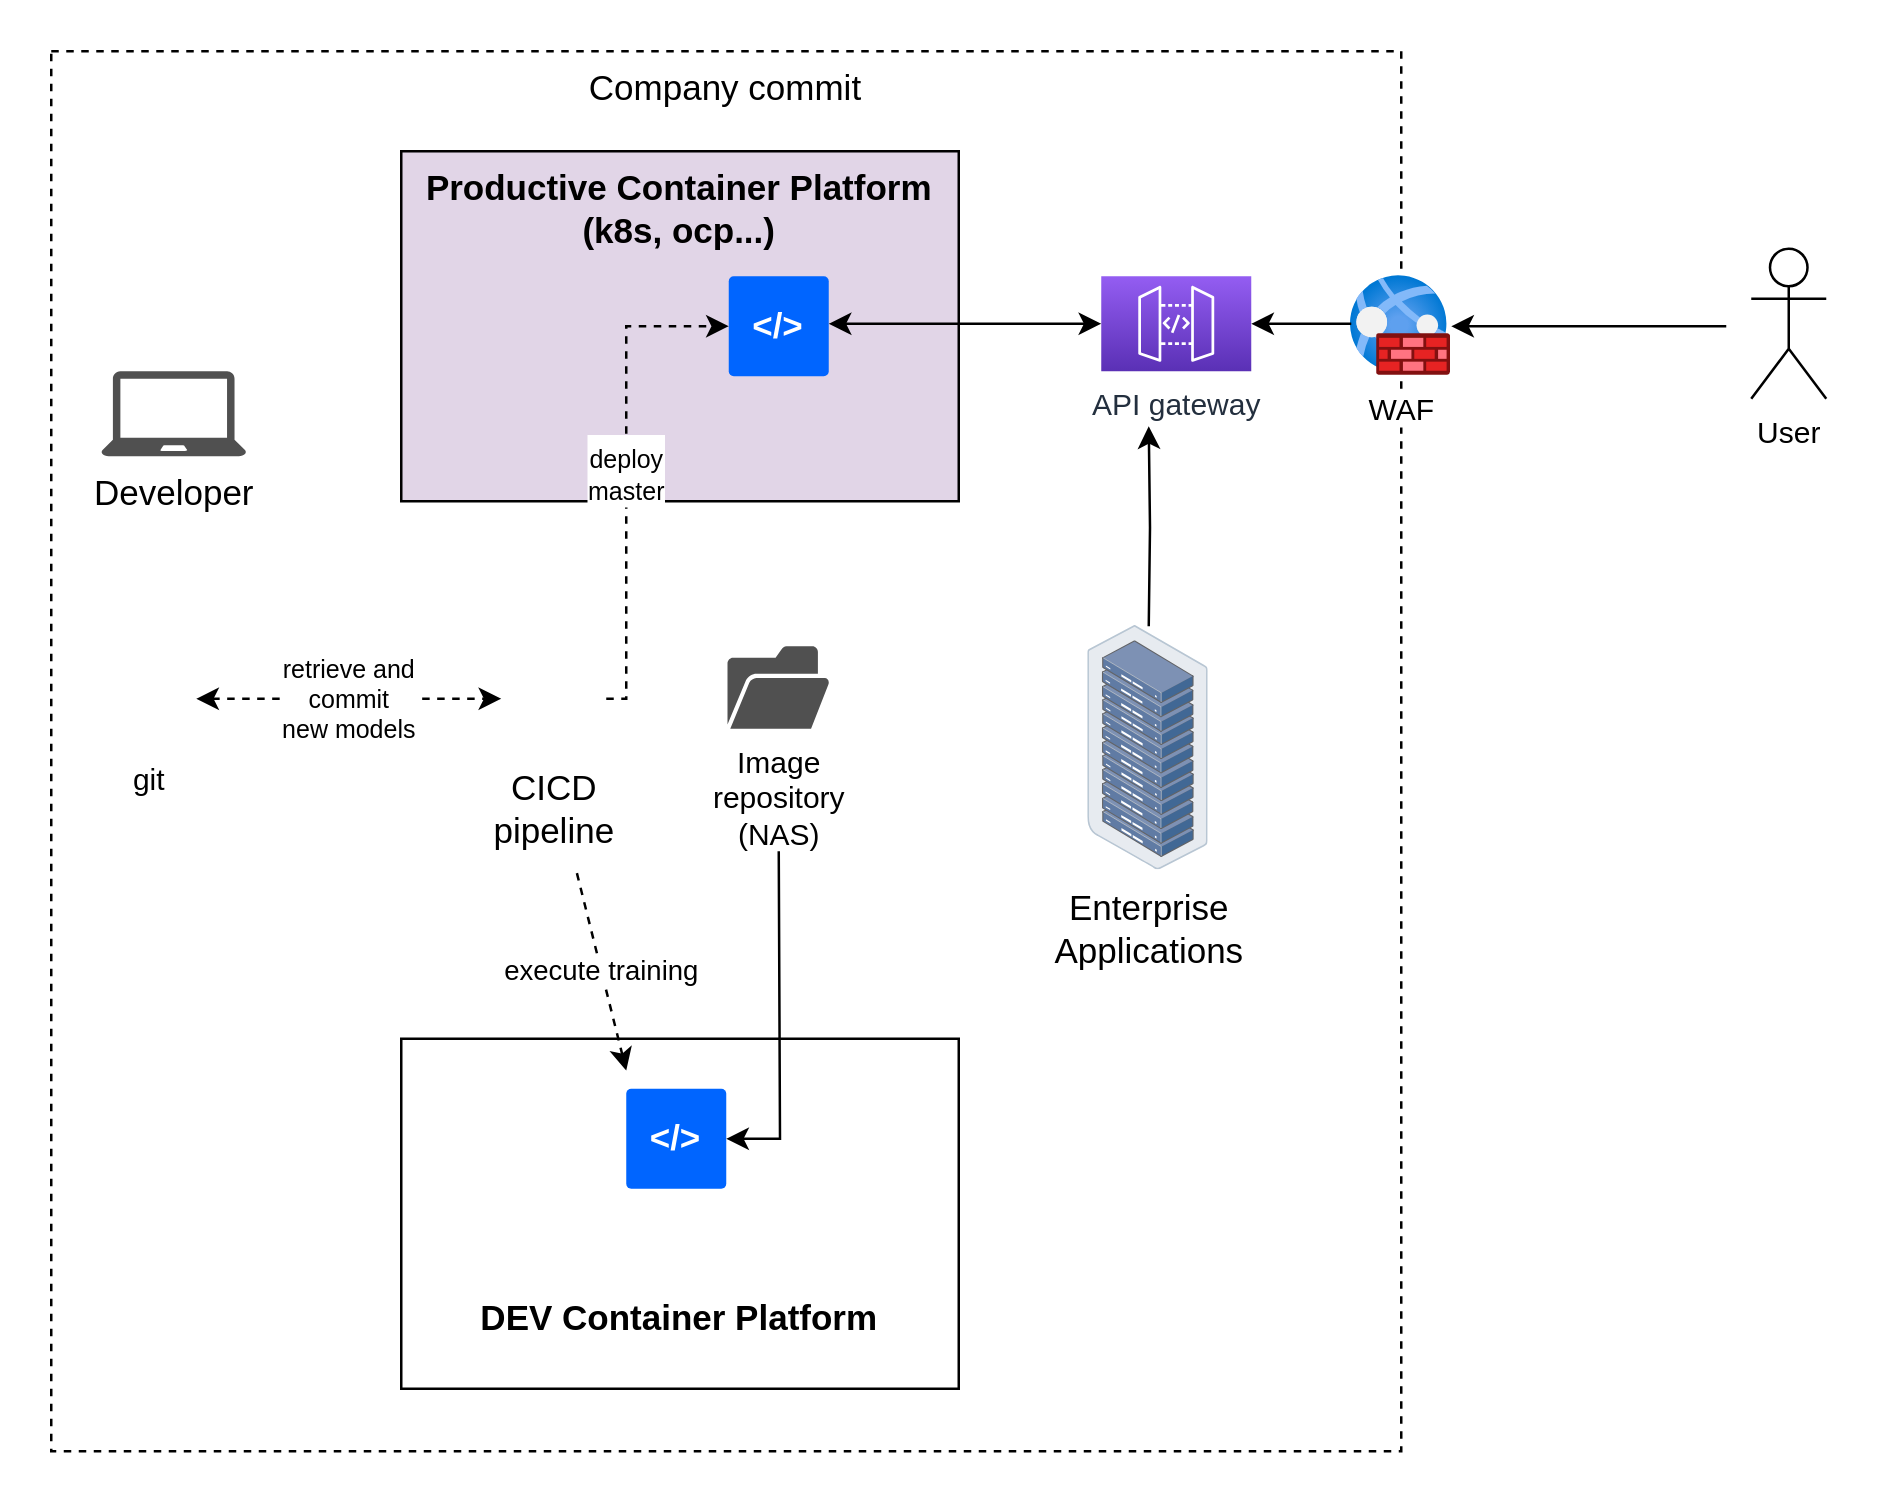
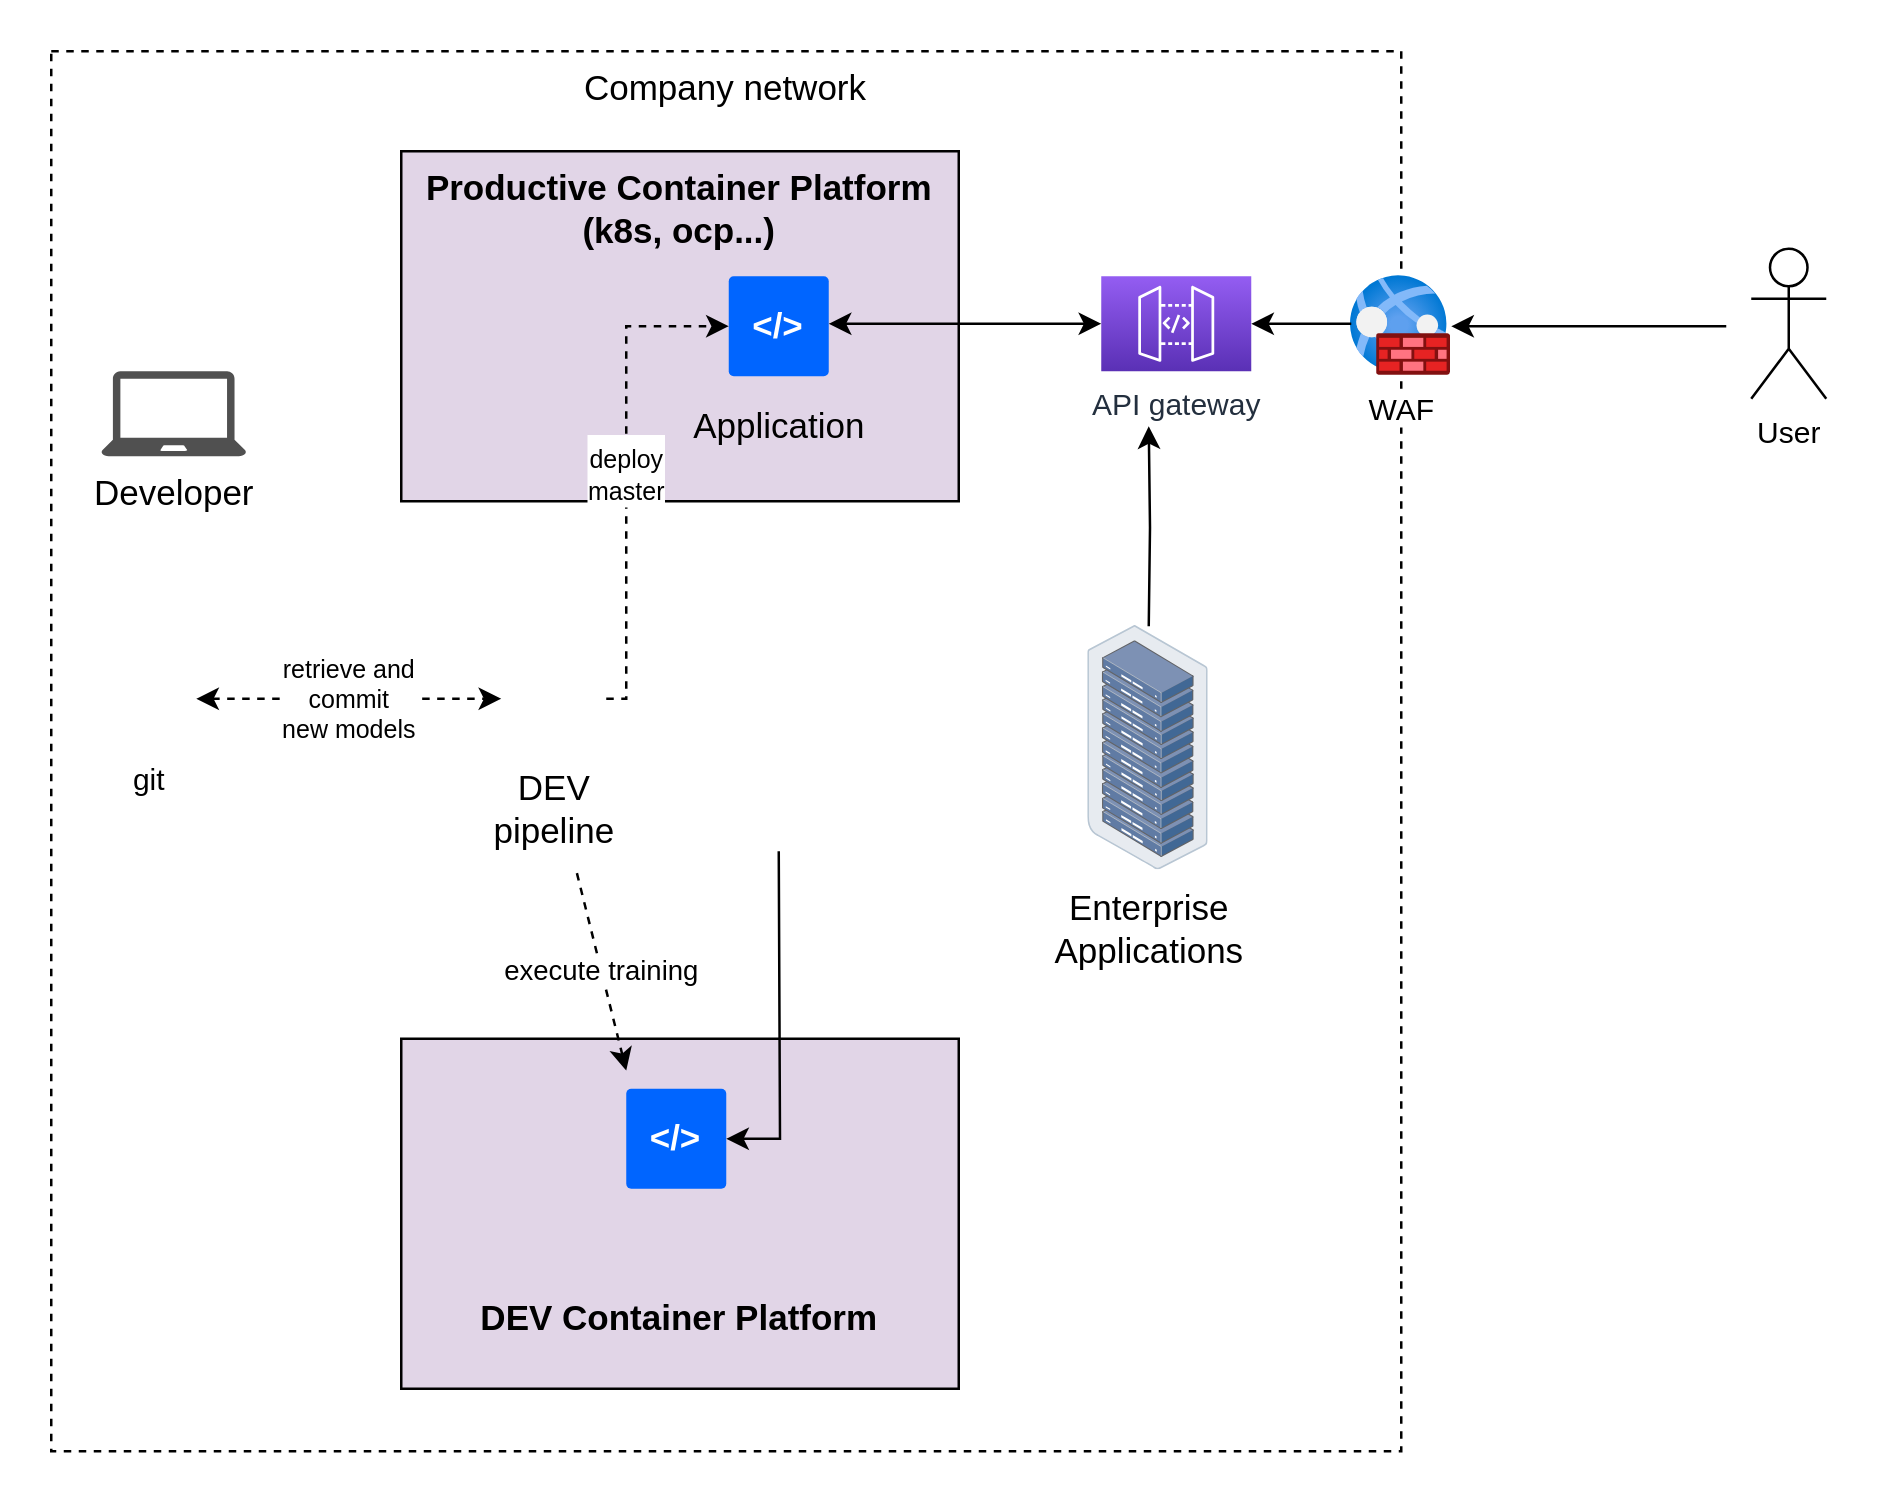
(726, 90) -> (726, 90)
none -> (779, 426)
(779, 688) -> none
(555, 811) -> (555, 811)
(680, 1214) -> (680, 1214)
